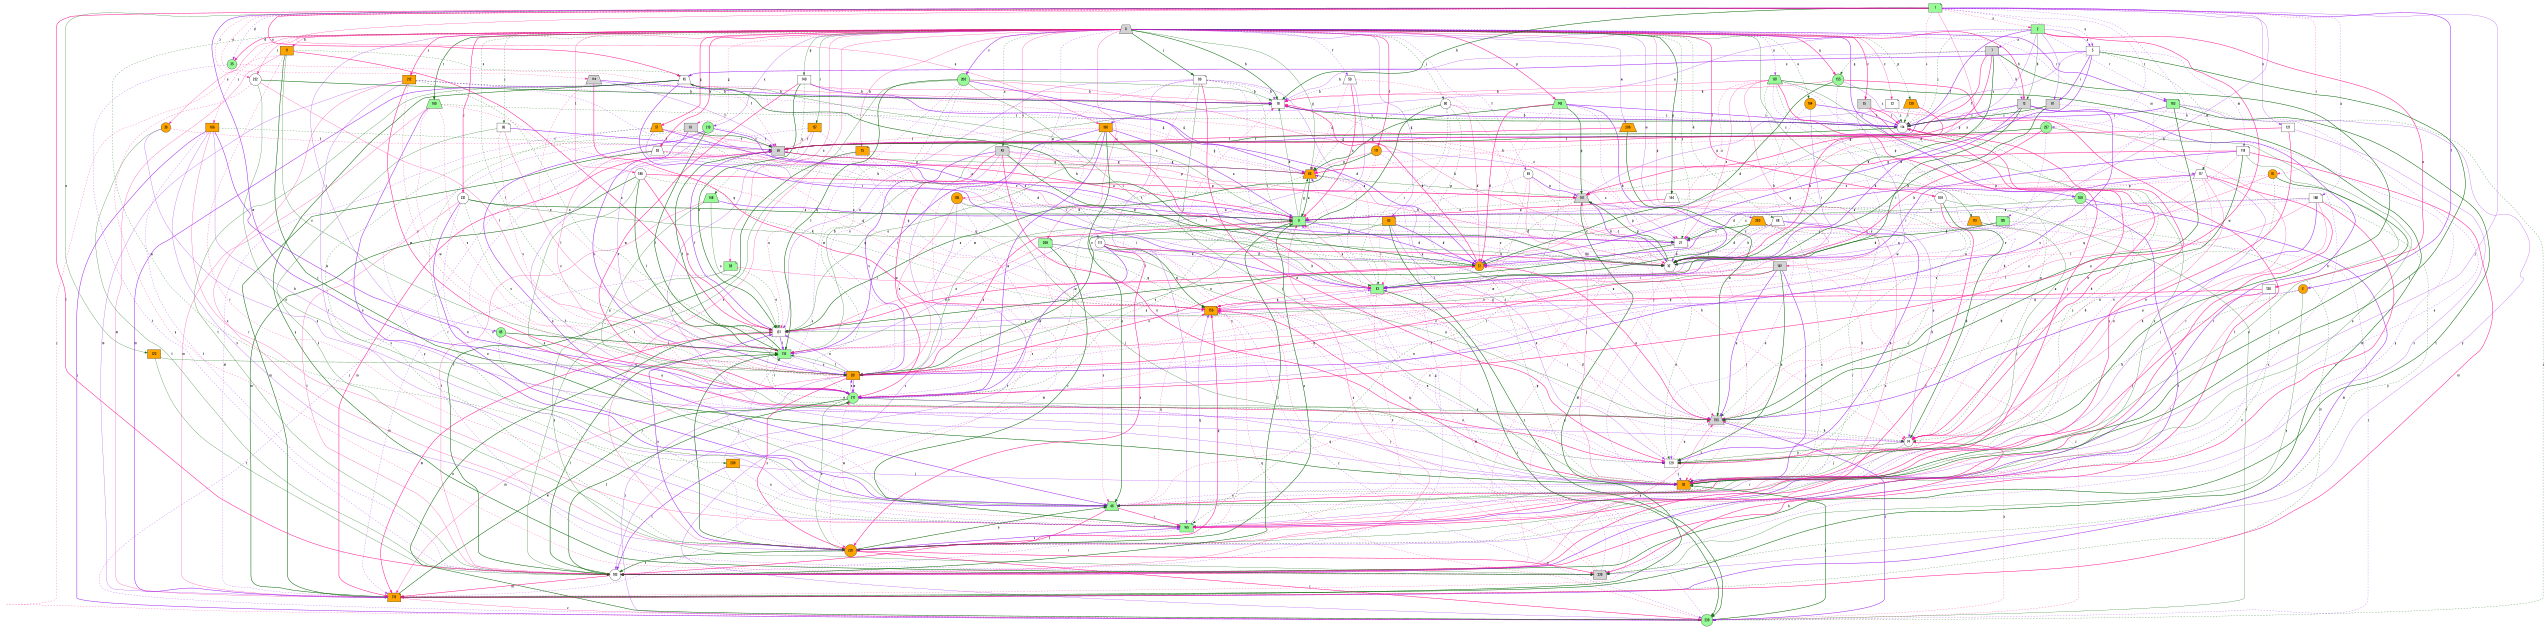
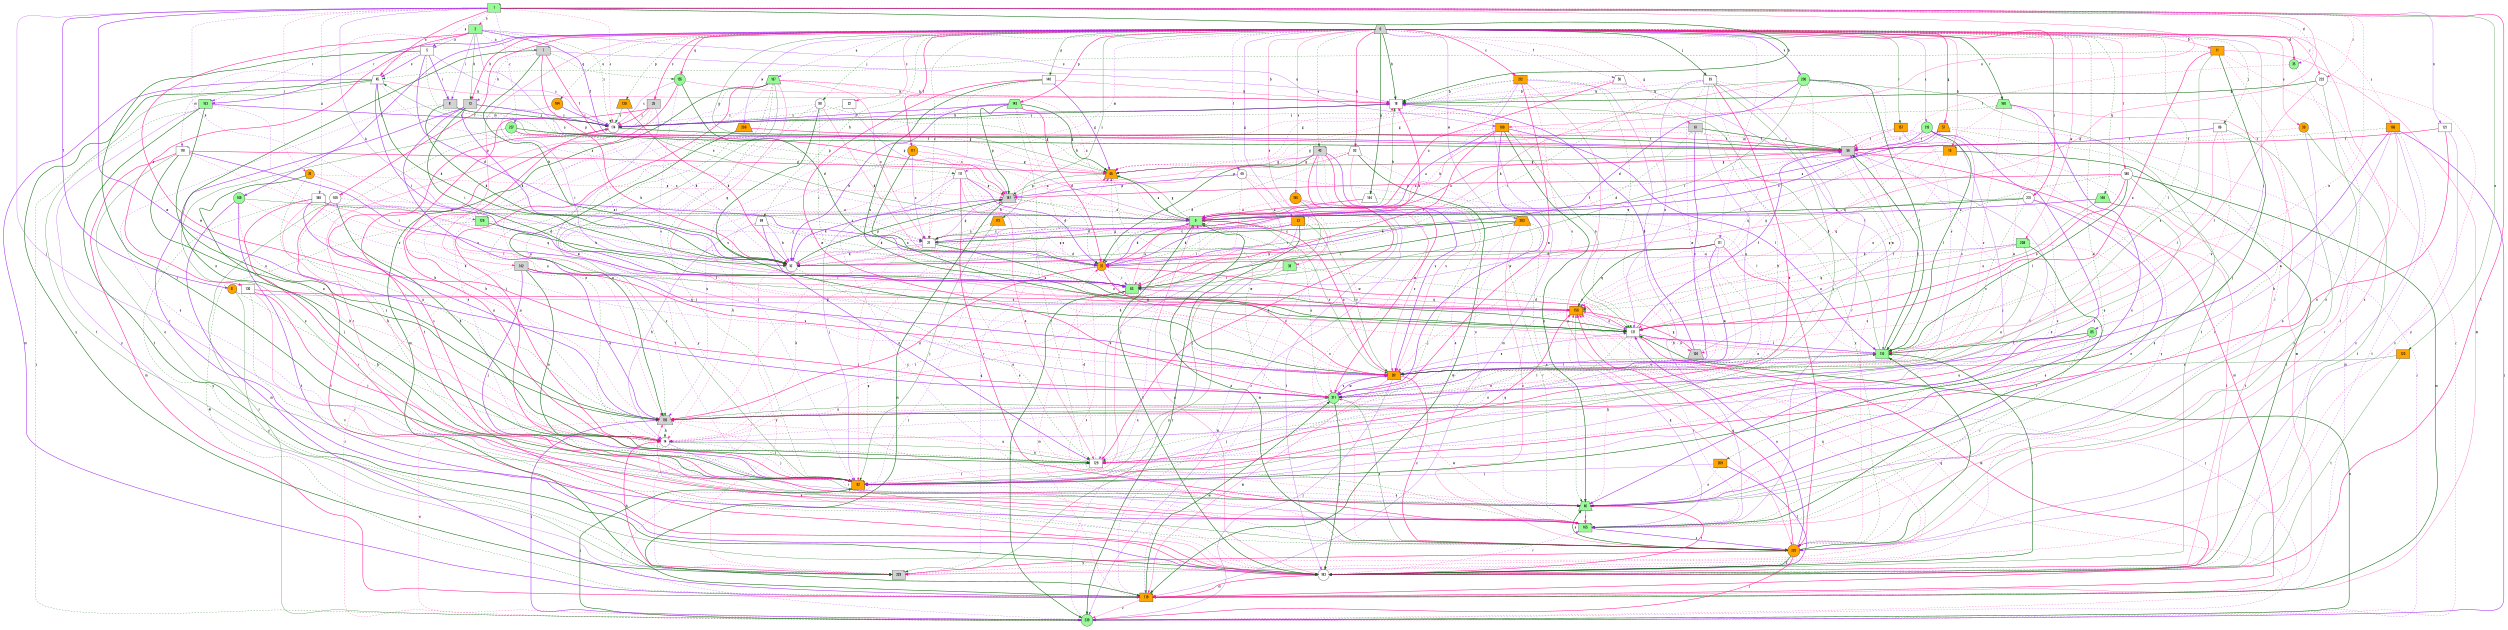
(795, 156) -> (1820, 32)
(591, 250) -> (1676, 343)
